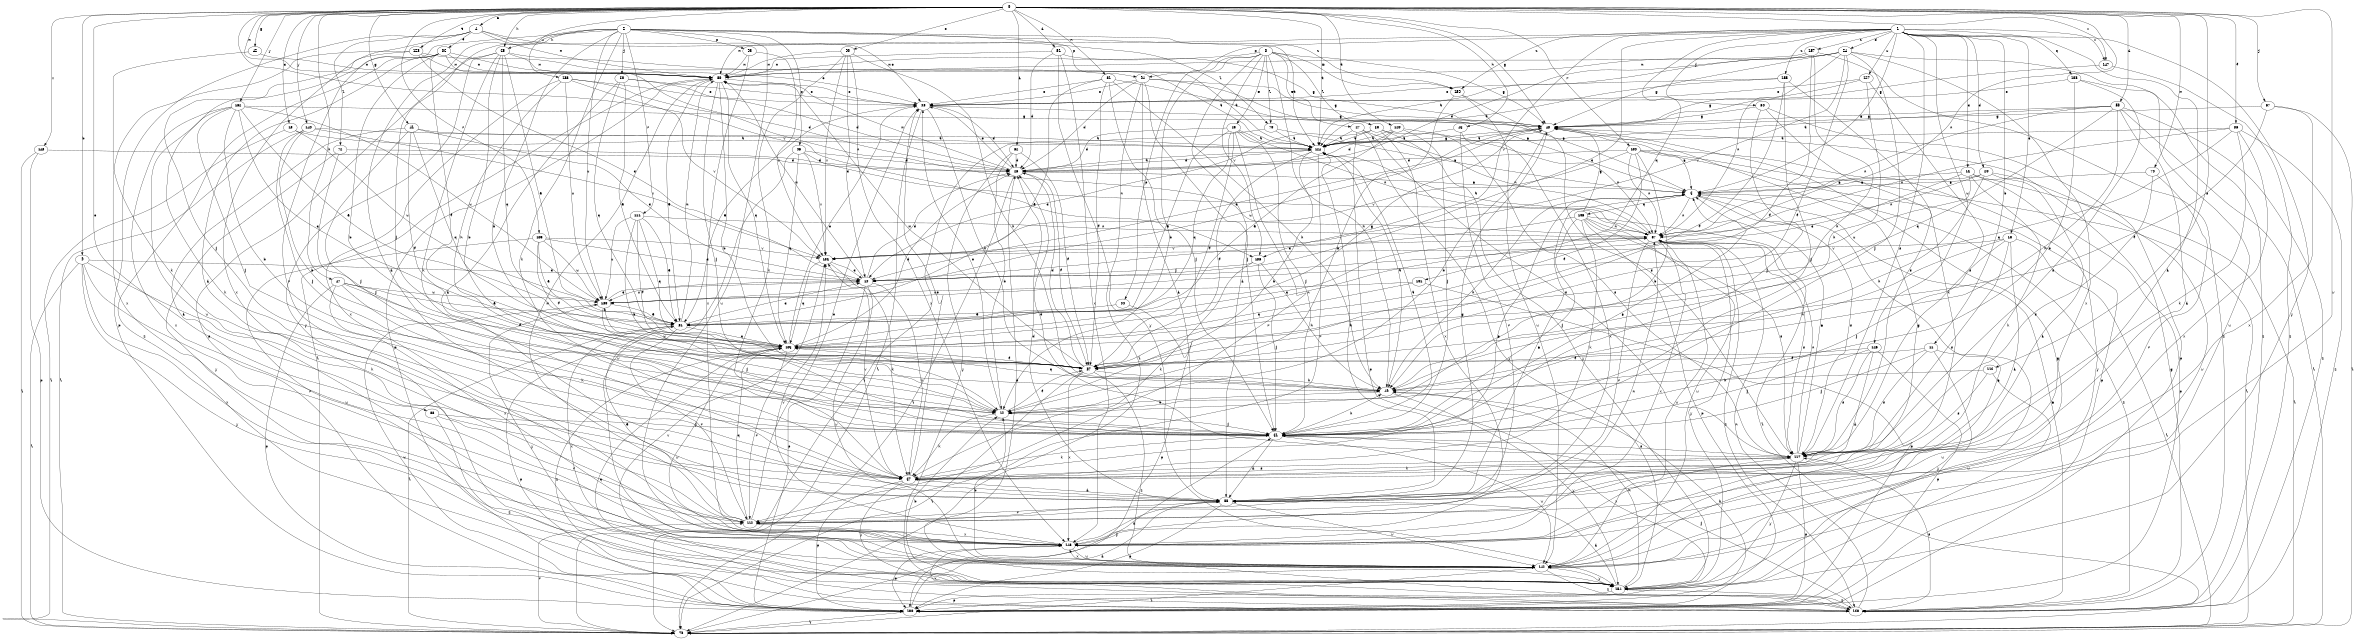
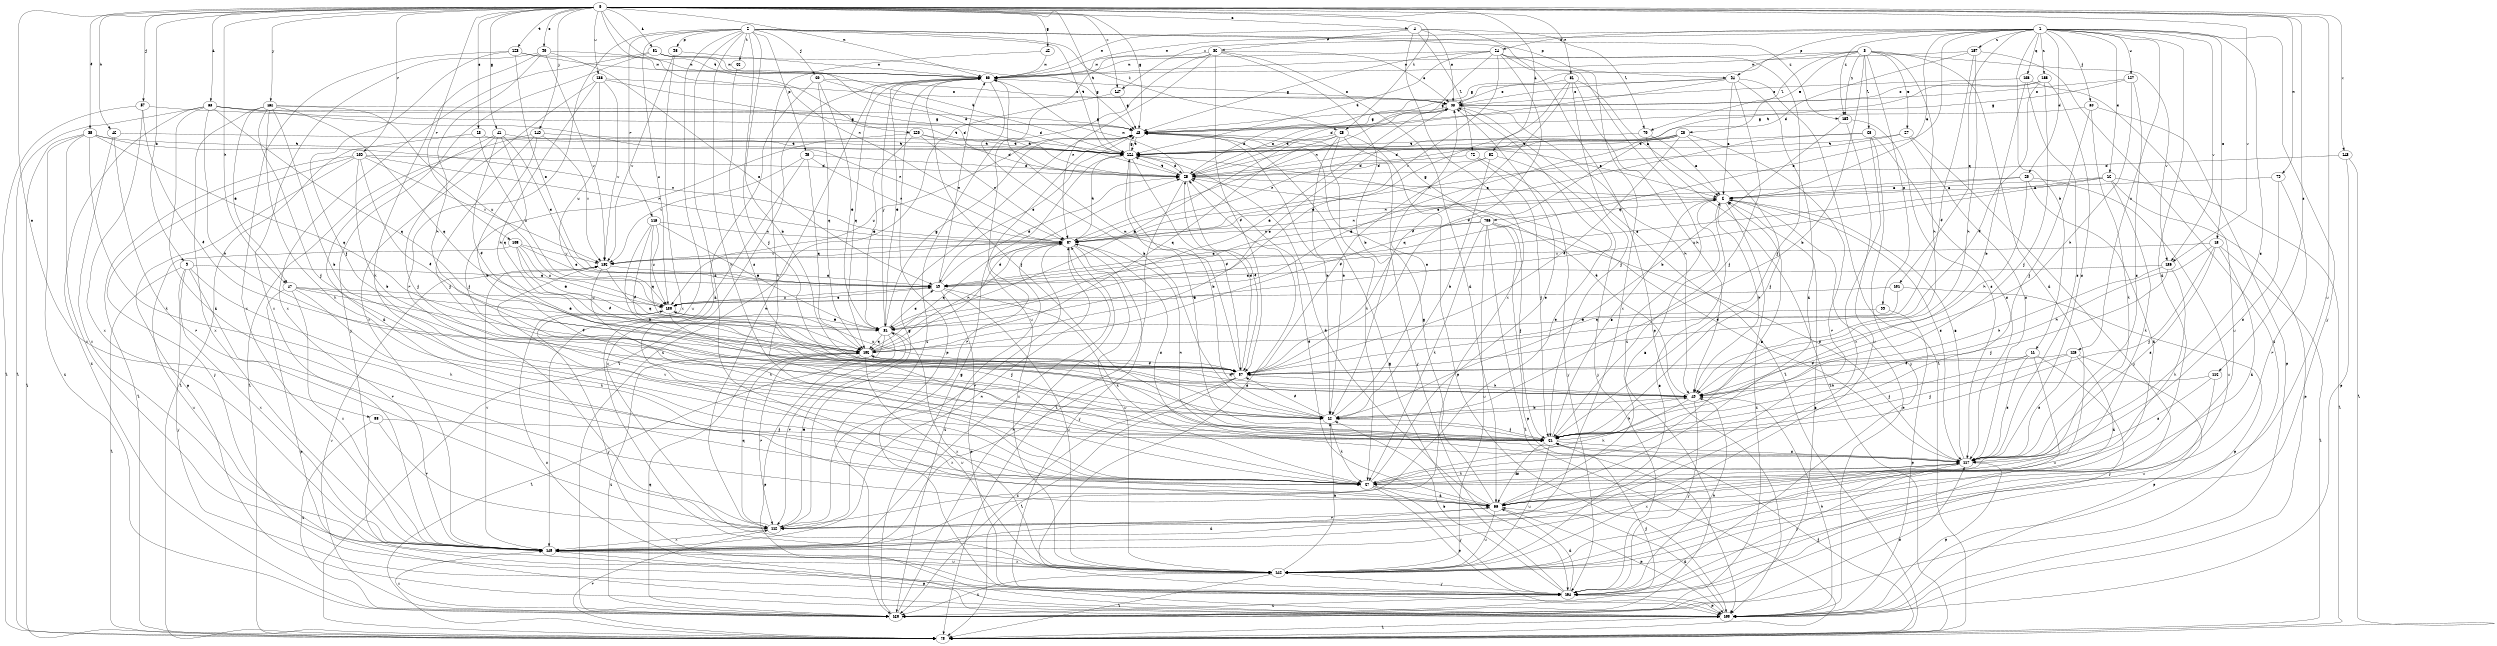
none -> (738, 65)
(607, 73) -> none
(687, 205) -> (884, 210)
(637, 216) -> (654, 221)
(1581, 216) -> (1487, 221)
(433, 261) -> (234, 197)
(1176, 271) -> (1248, 276)
(1092, 449) -> (1543, 449)
(1639, 592) -> (1894, 420)
none -> (288, 634)
